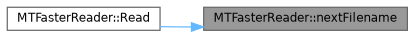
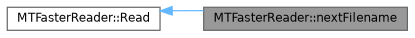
(176, 27) -> (188, 11)
